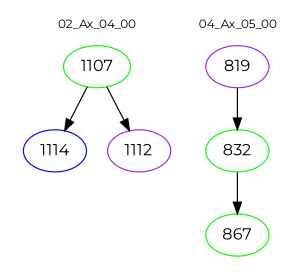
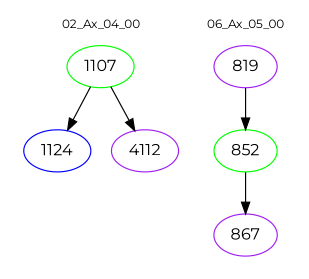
(238, 25) -> (246, 25)
(55, 151) -> (57, 151)
(139, 151) -> (145, 151)
(237, 151) -> (246, 151)
(237, 235) -> (246, 235)
